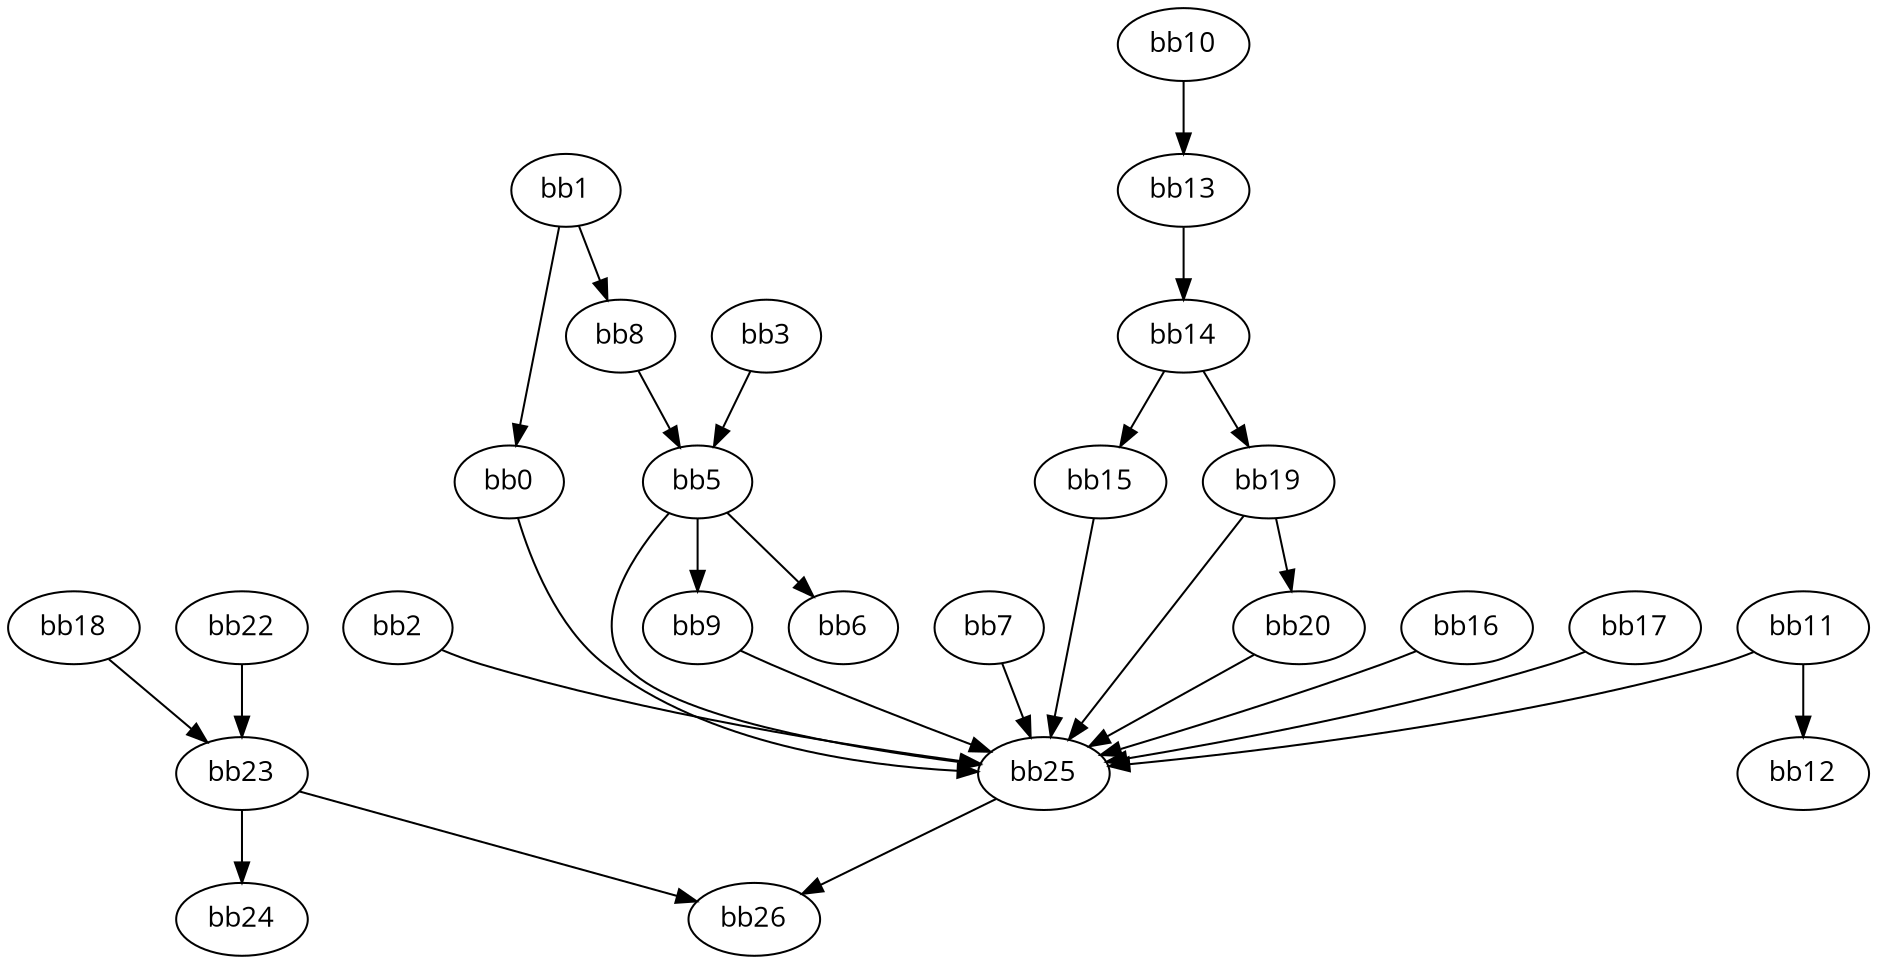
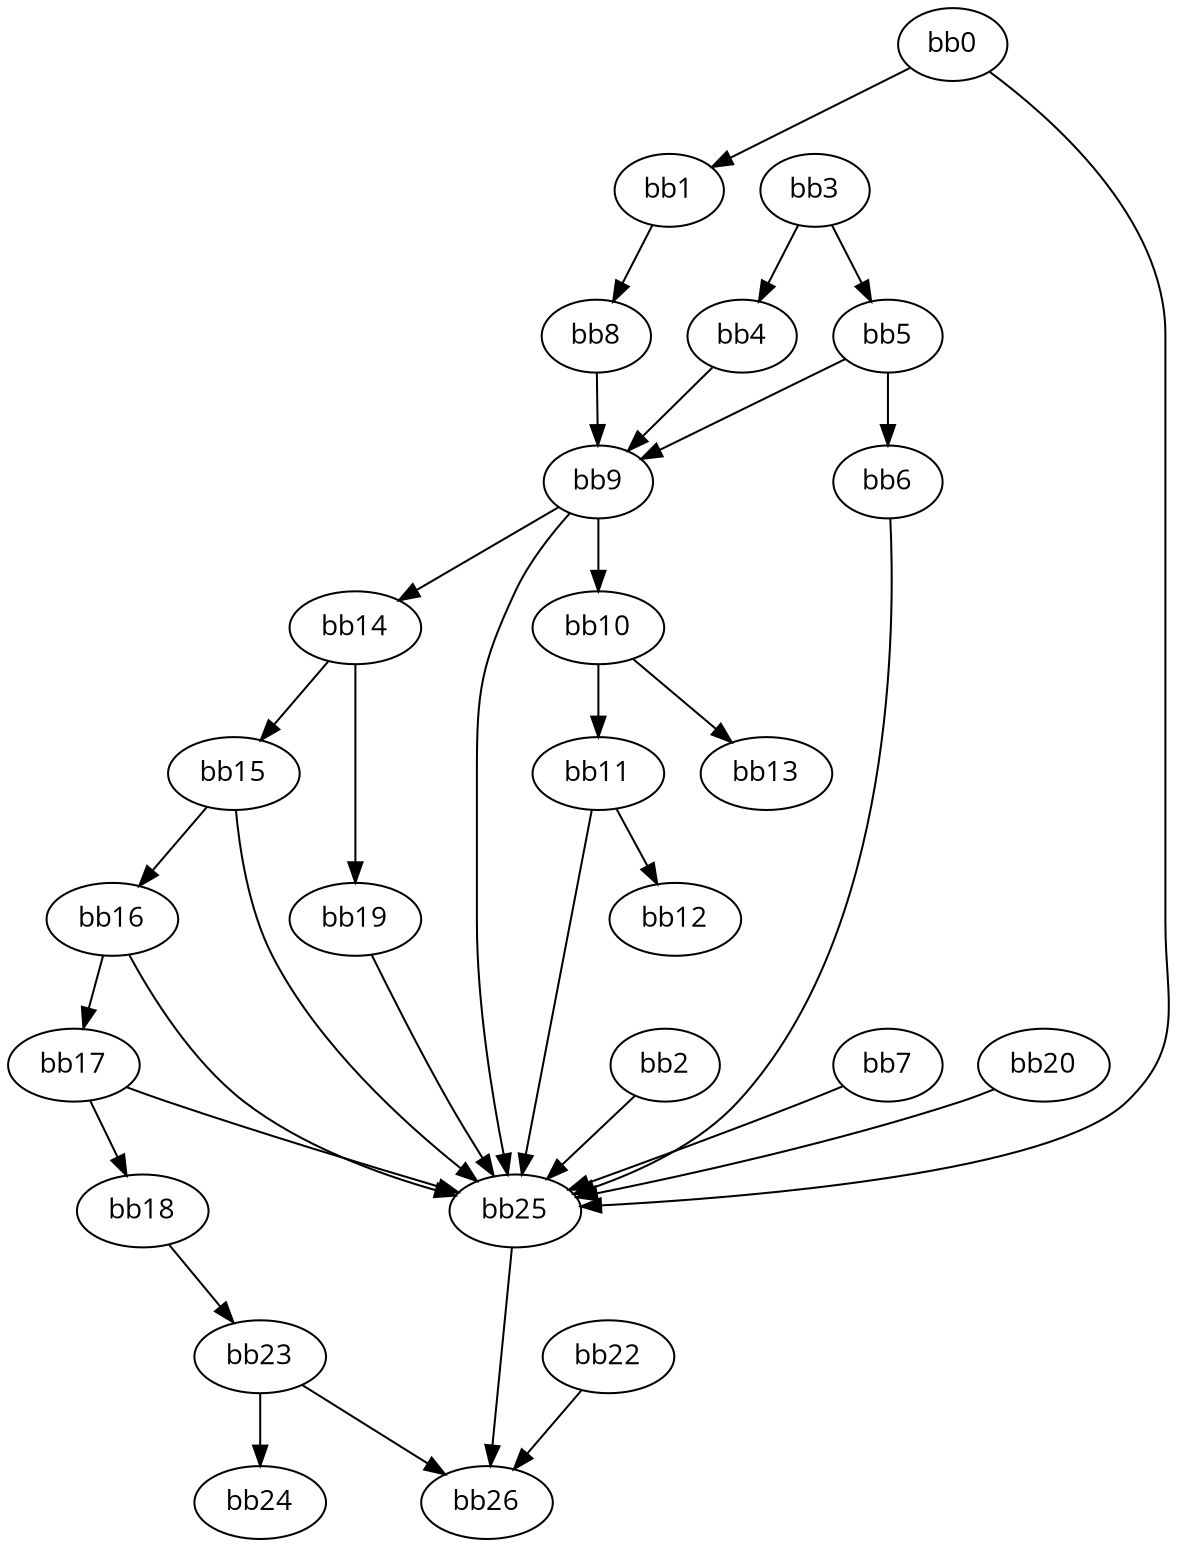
(1184, 253) -> (488, 549)
(540, 326) -> (820, 113)
none -> (742, 336)
(654, 400) -> (597, 399)
none -> (598, 545)
(1282, 545) -> none
(619, 653) -> (844, 907)
(242, 691) -> (555, 1422)
none -> (598, 691)
none -> (180, 839)
none -> (96, 982)
none -> (104, 1129)
